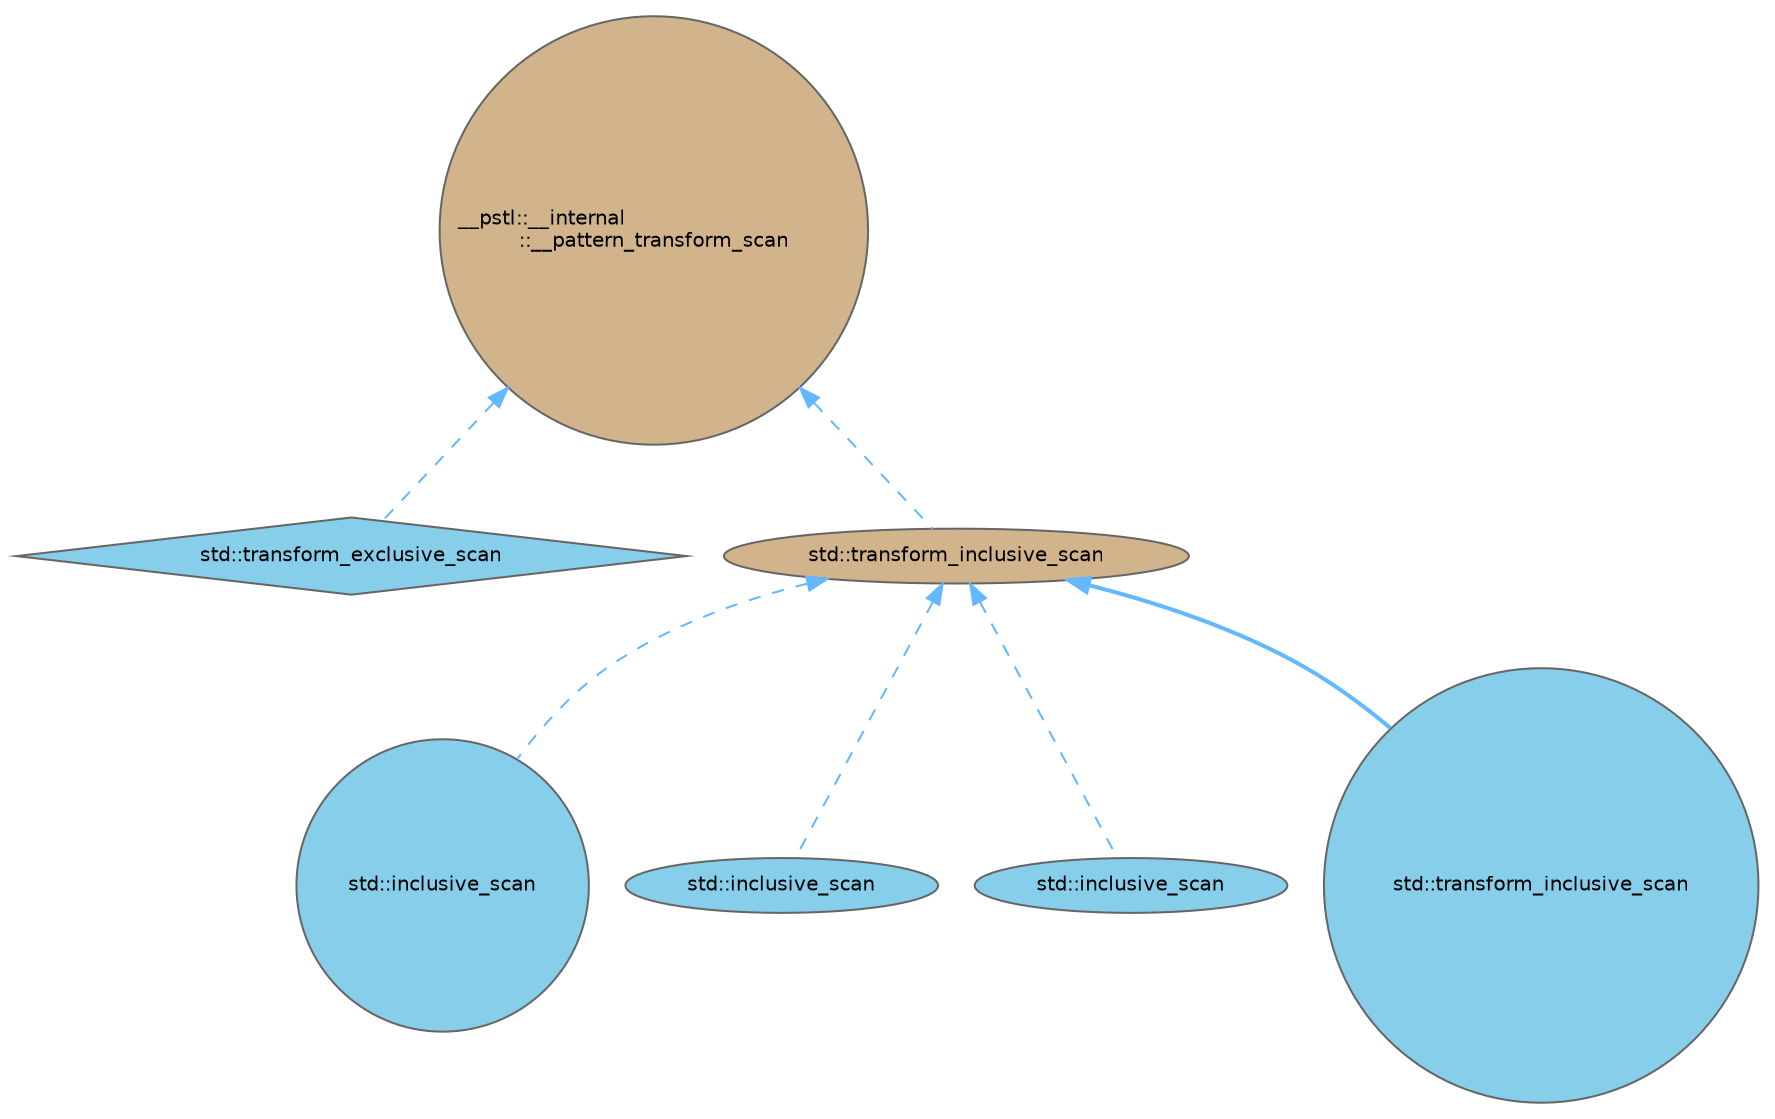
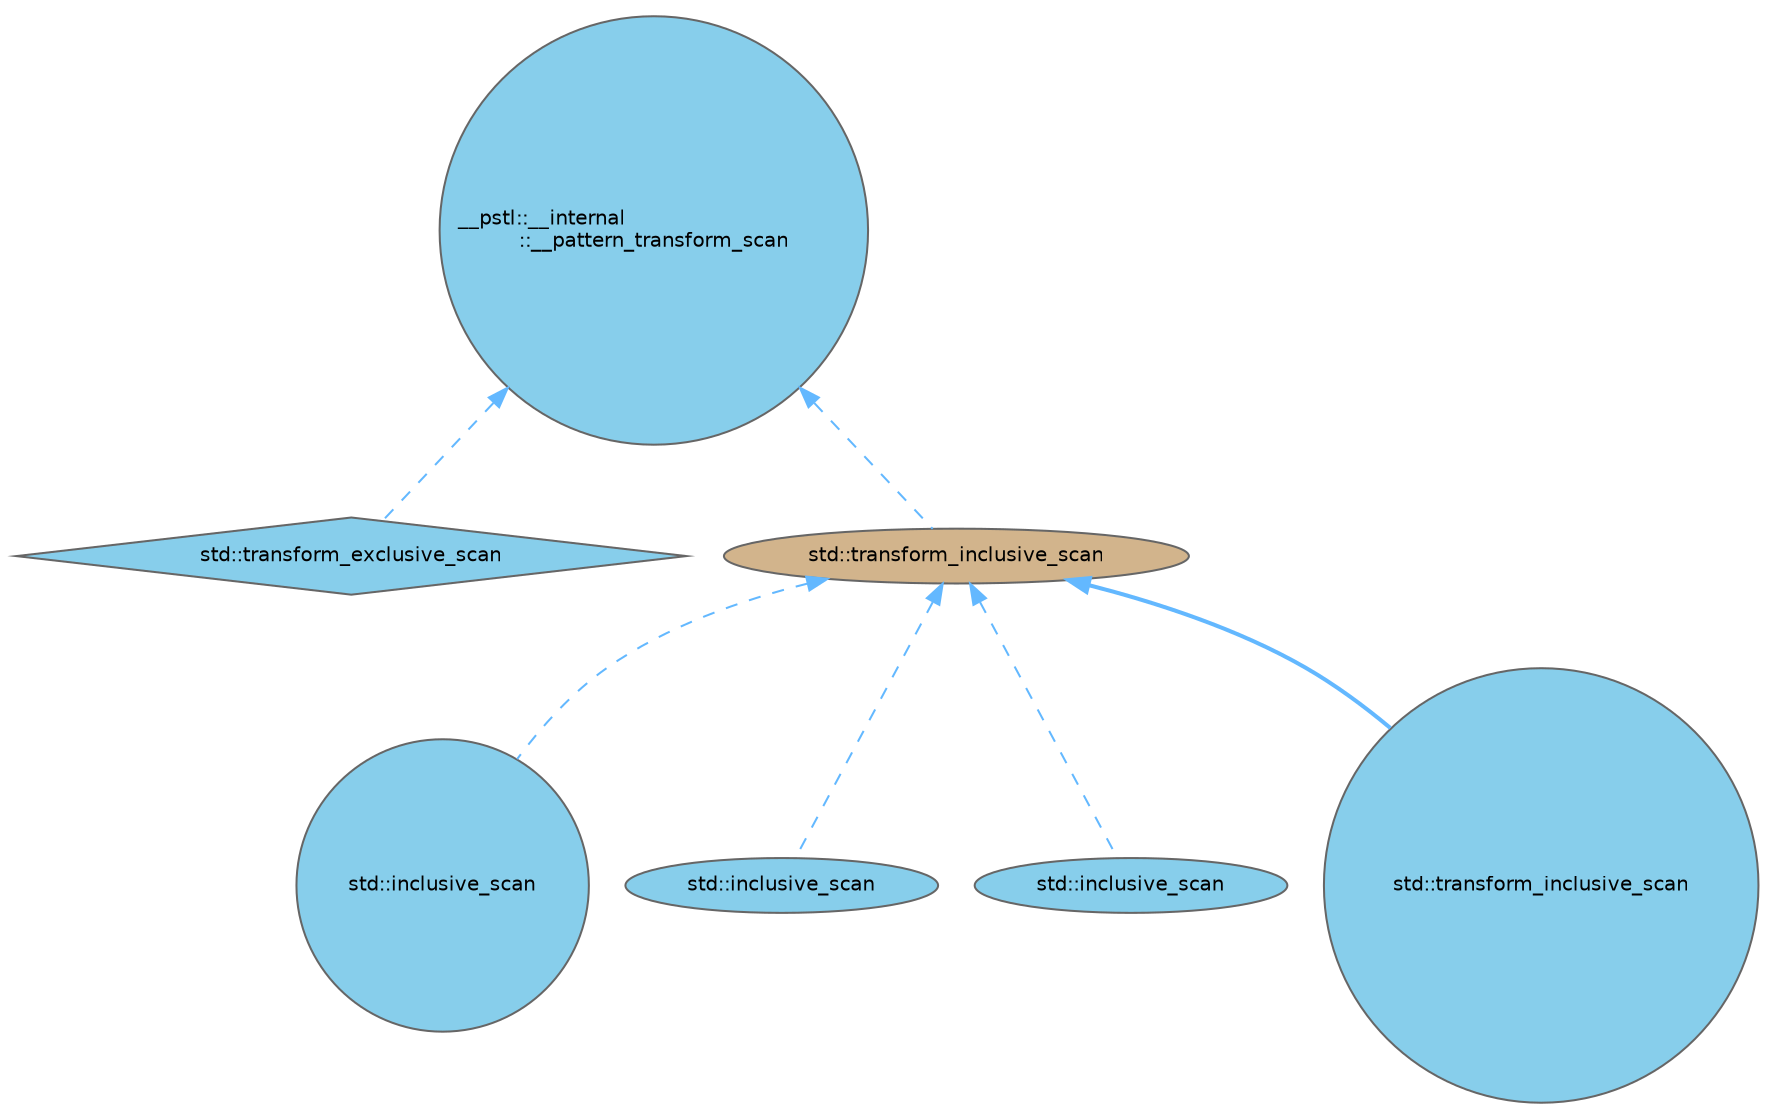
(654, 230) -> (654, 230)
